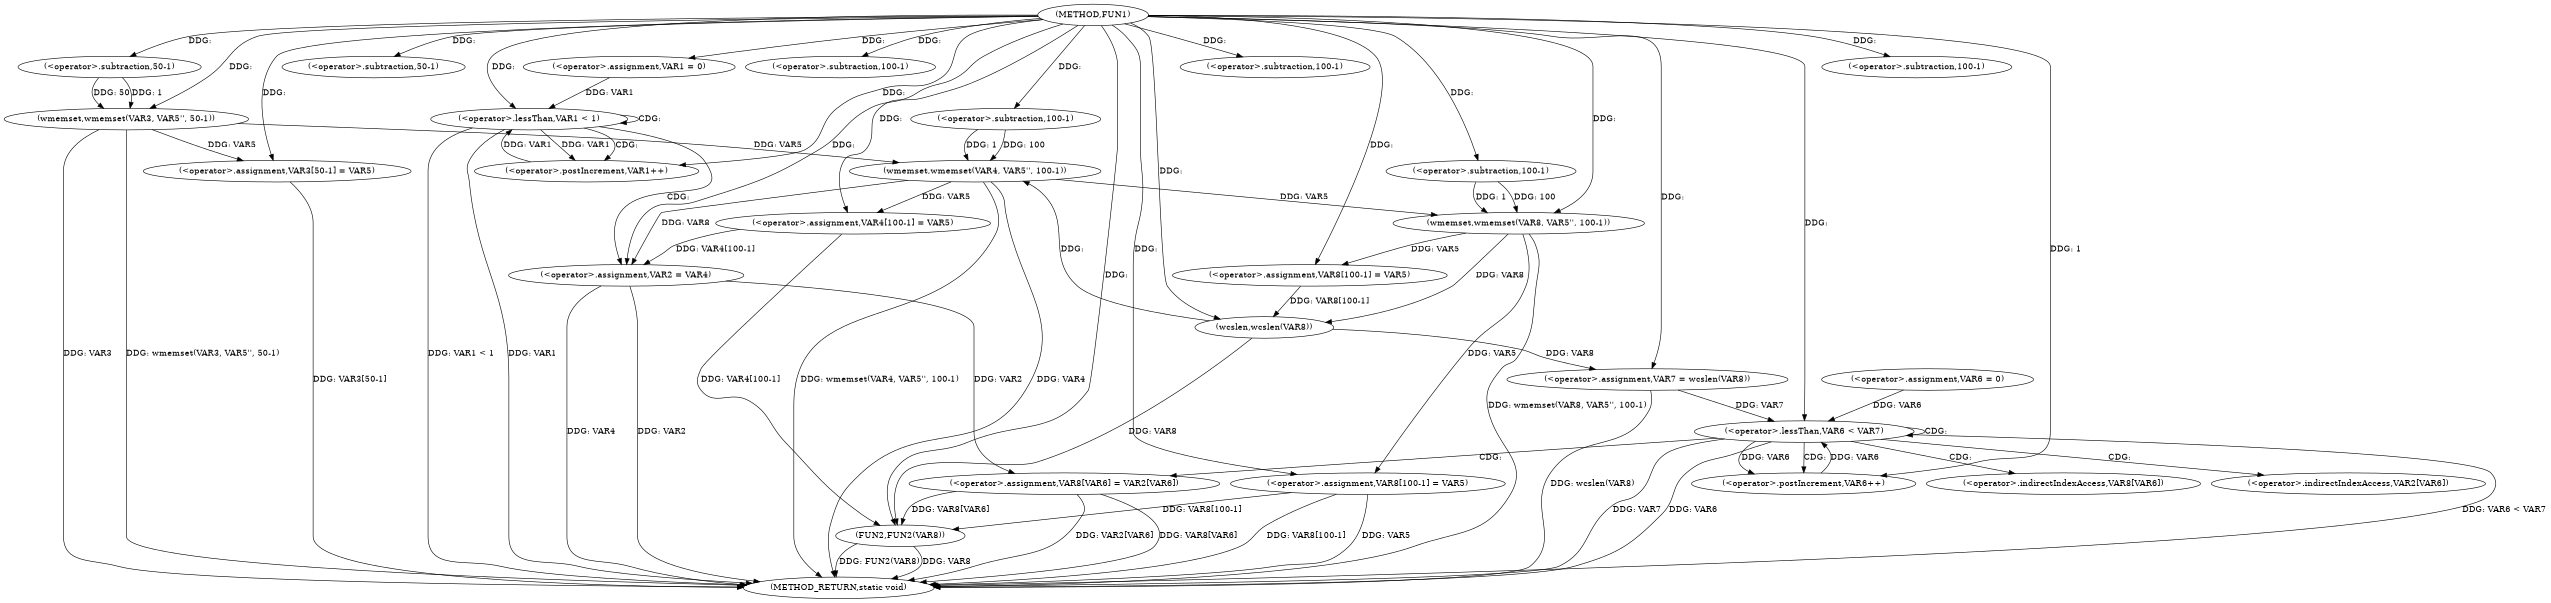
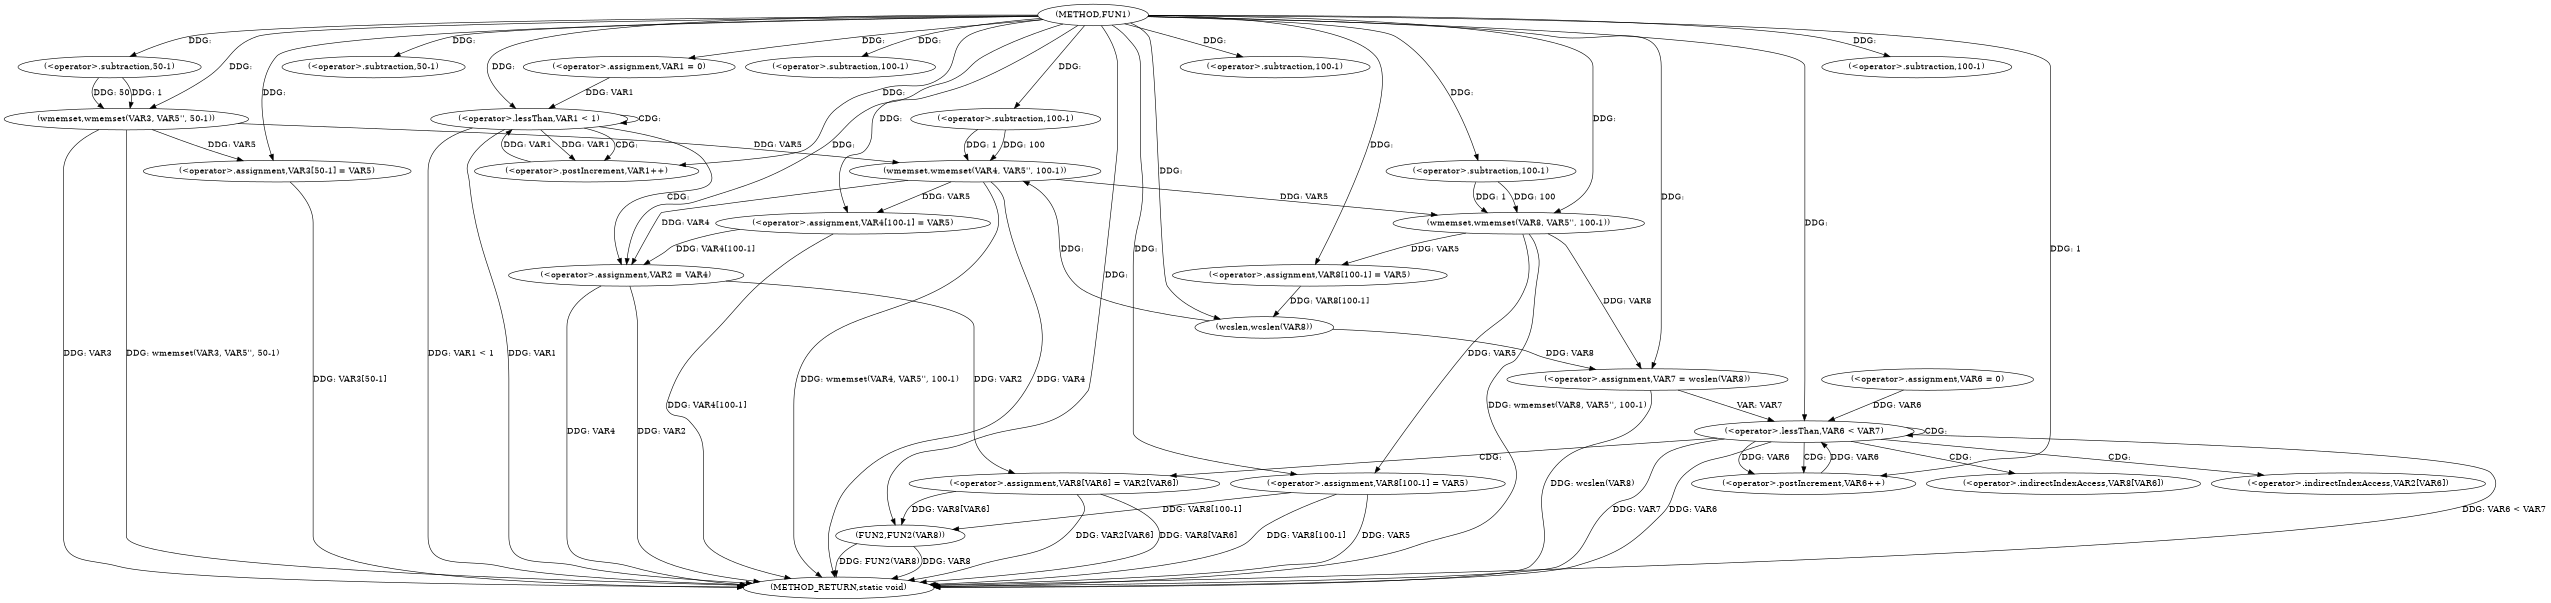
(686, 223) -> (686, 223)
(1430, 297) -> (1597, 295)
(705, 394) -> (666, 405)
(1760, 406) -> (1760, 406)
(1068, 451) -> none
